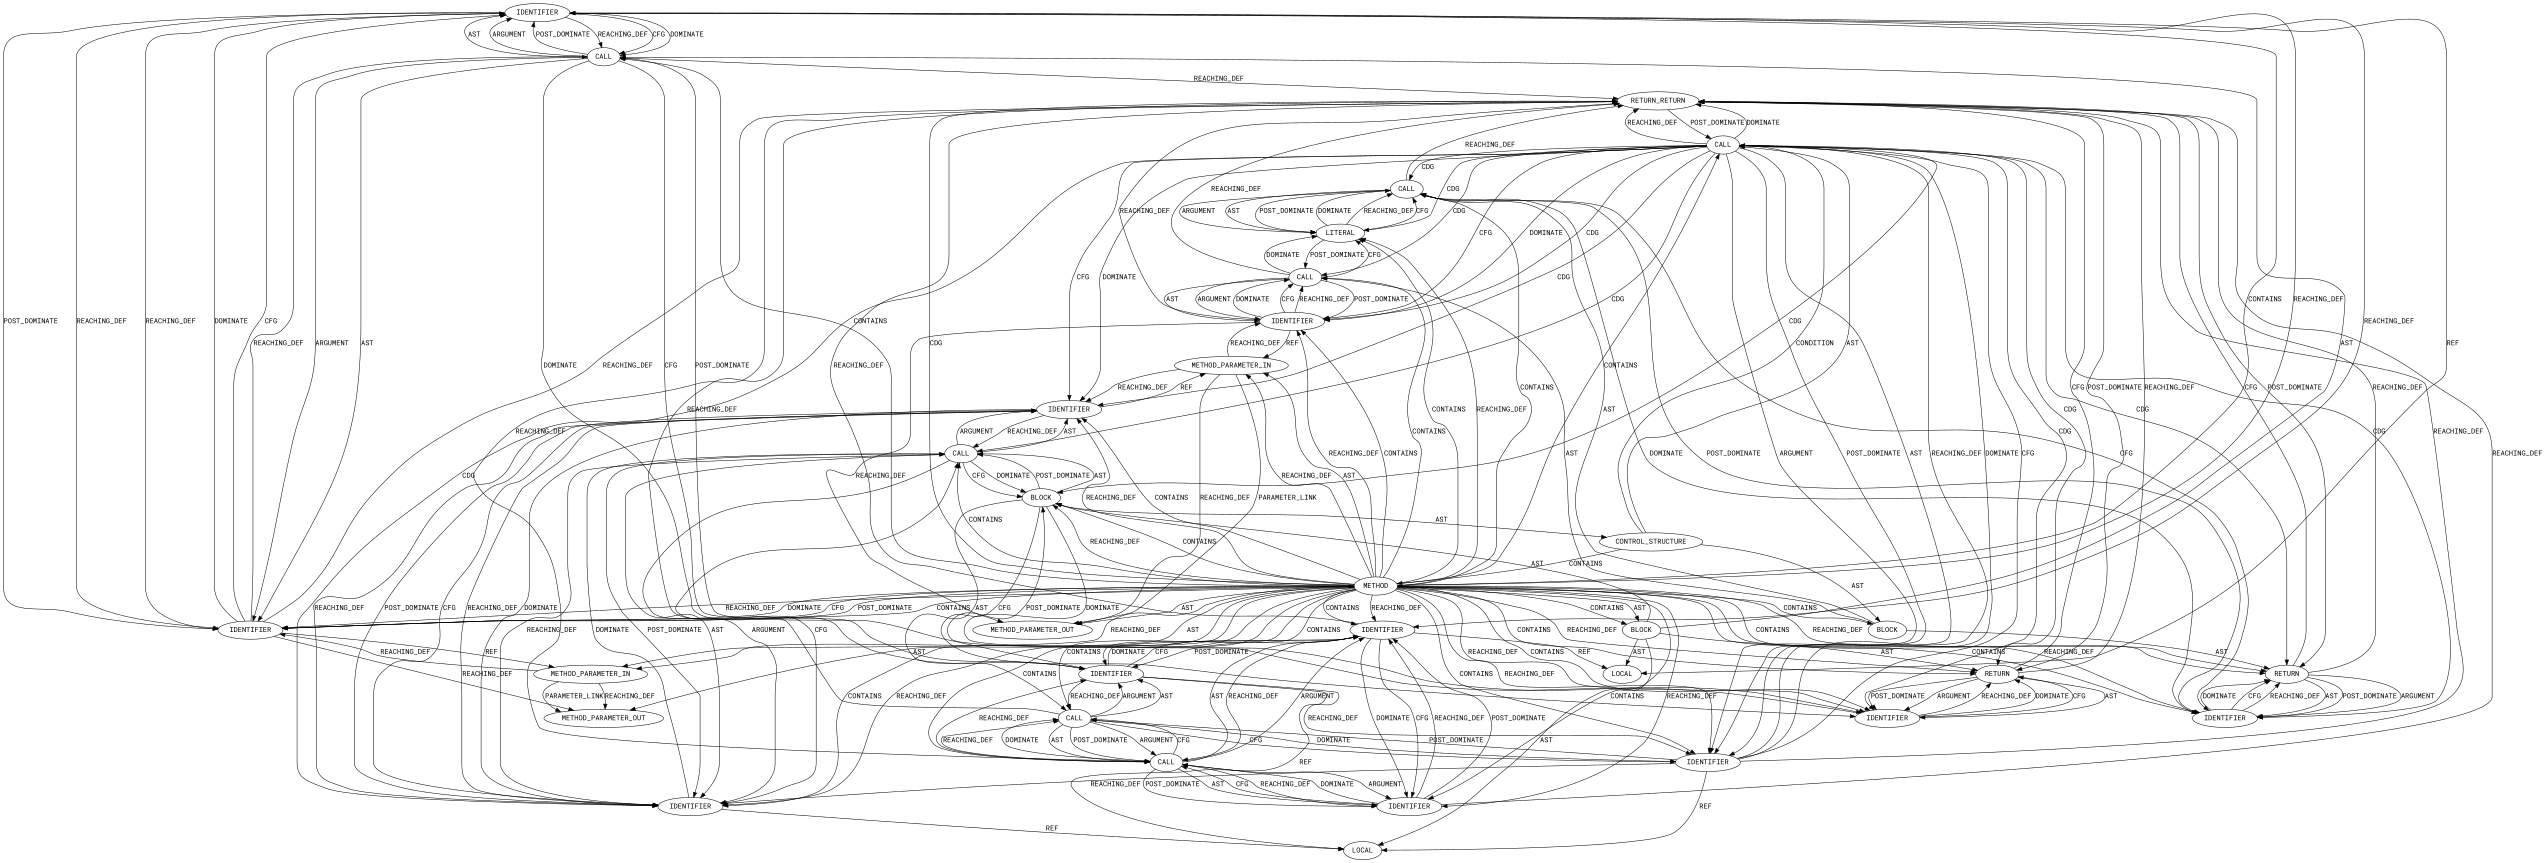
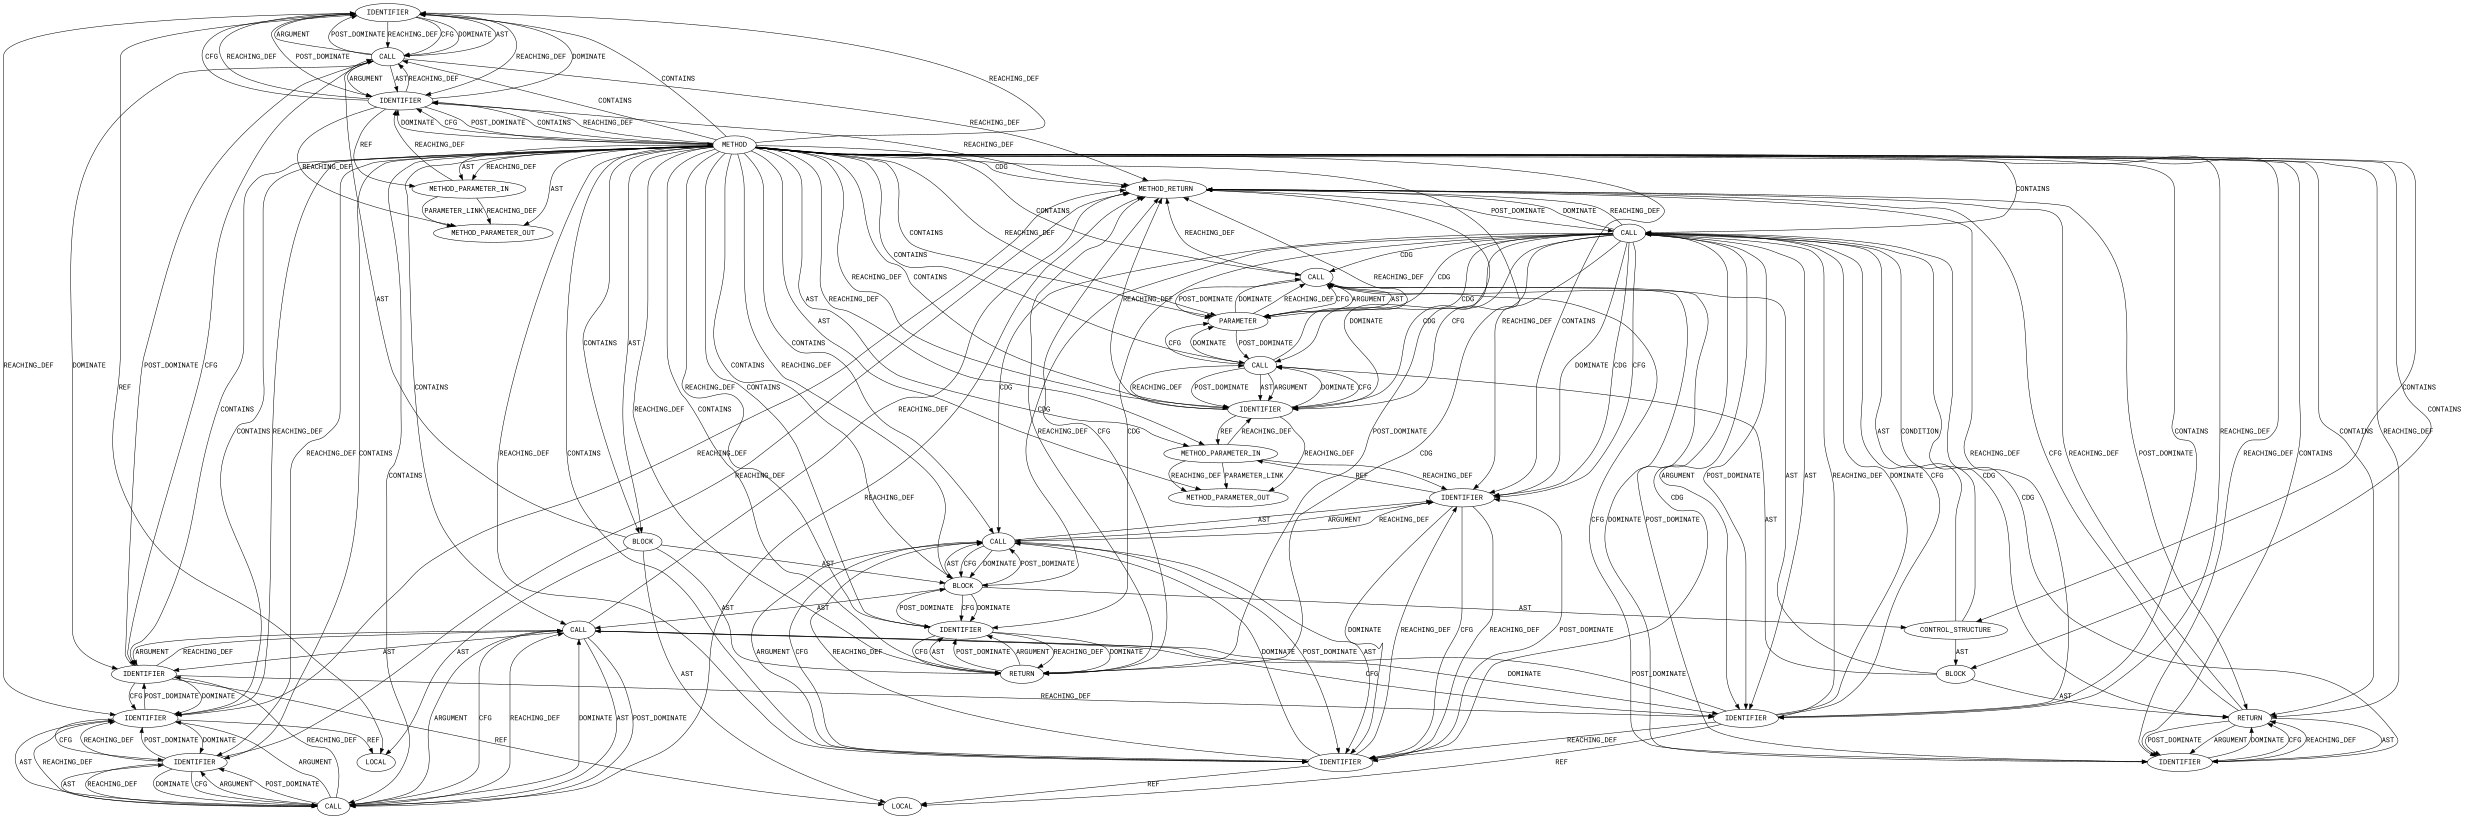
(1658, 101) -> (1166, 189)
(1340, 233) -> (1238, 321)
(1512, 570) -> (2412, 172)
